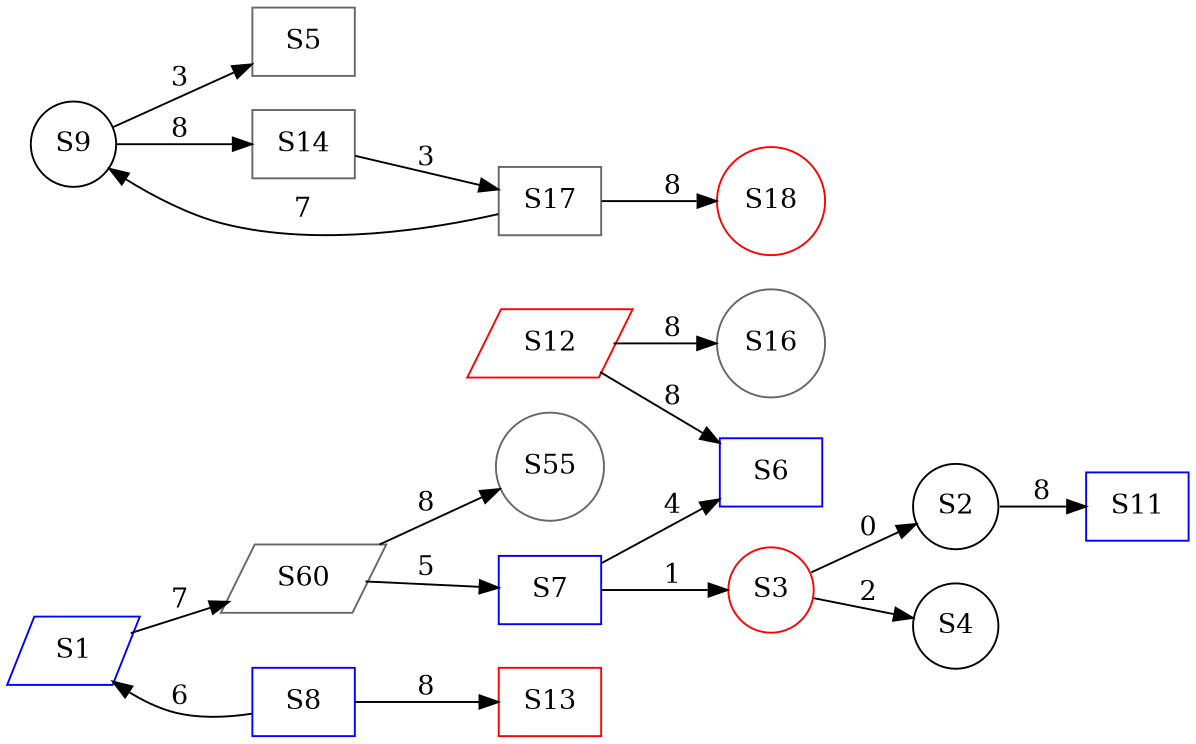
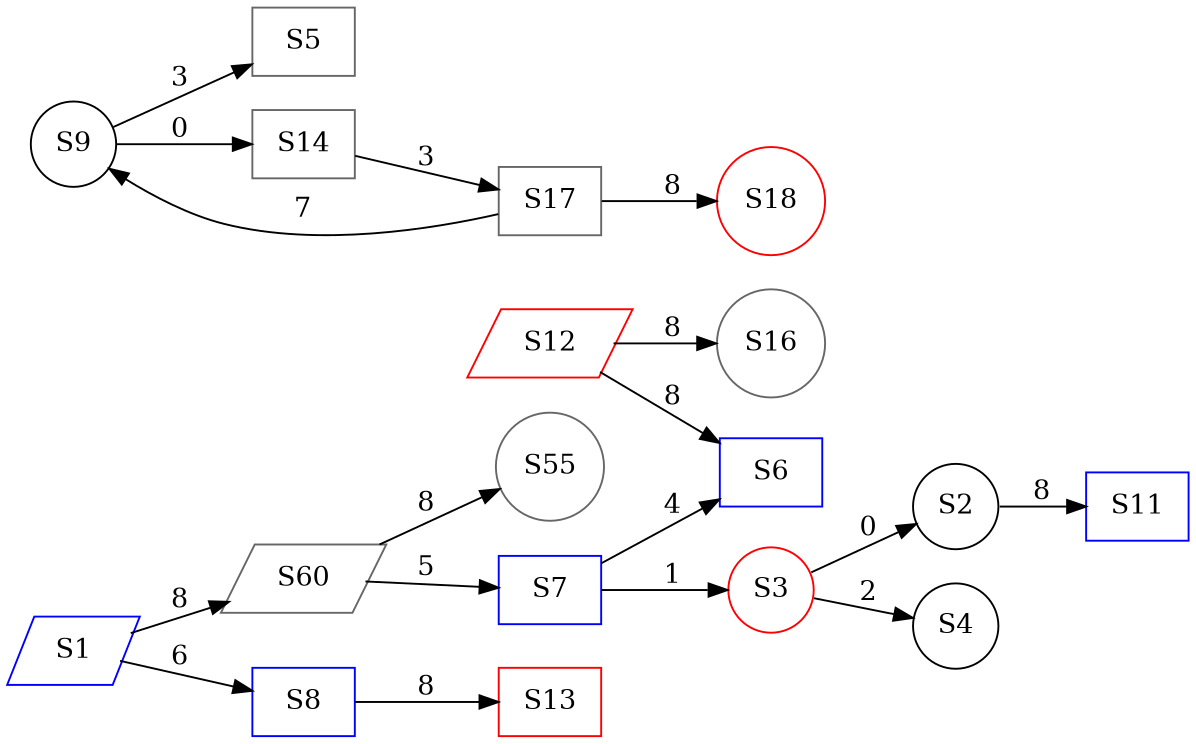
(180, 130) -> (180, 130)
(180, 600) -> (180, 600)
(188, 715) -> (177, 674)
